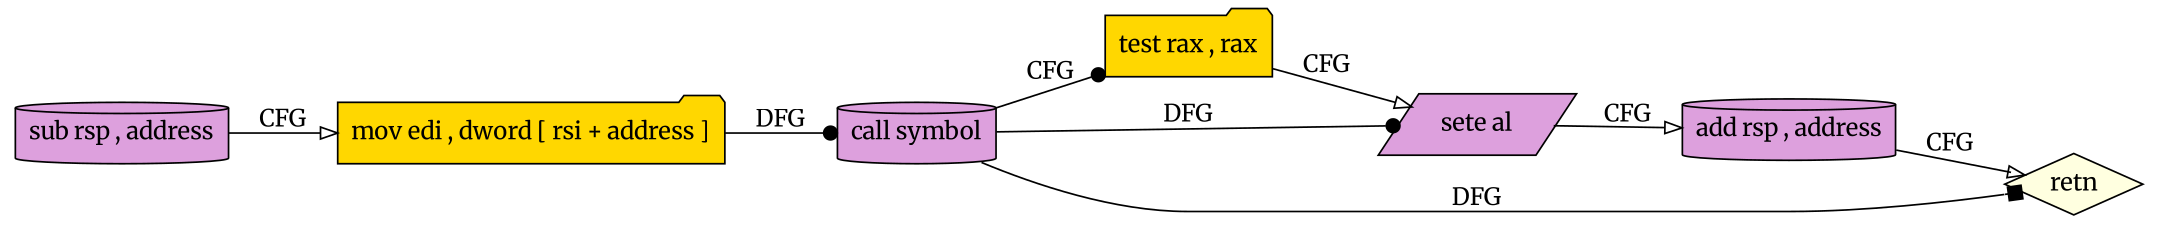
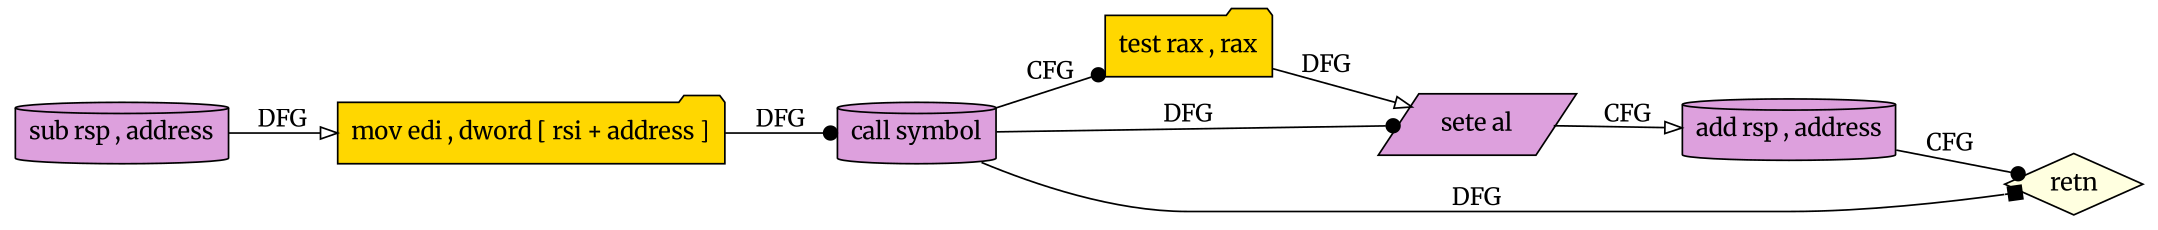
(1327, 66) -> (1327, 66)
(283, 120) -> (283, 120)
(1954, 161) -> (1954, 161)
